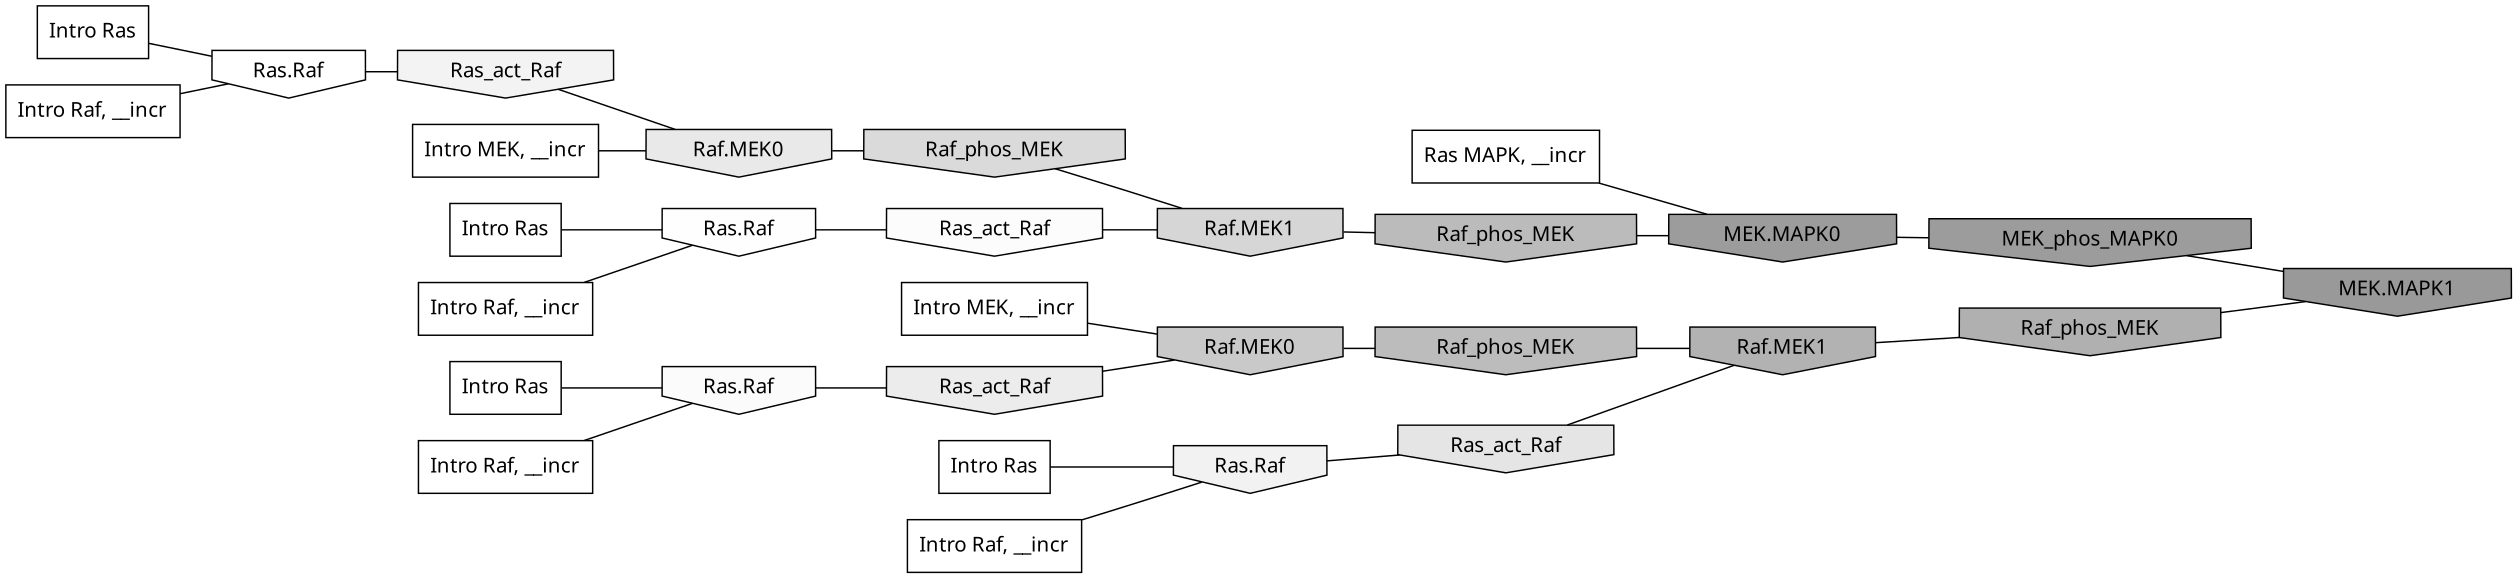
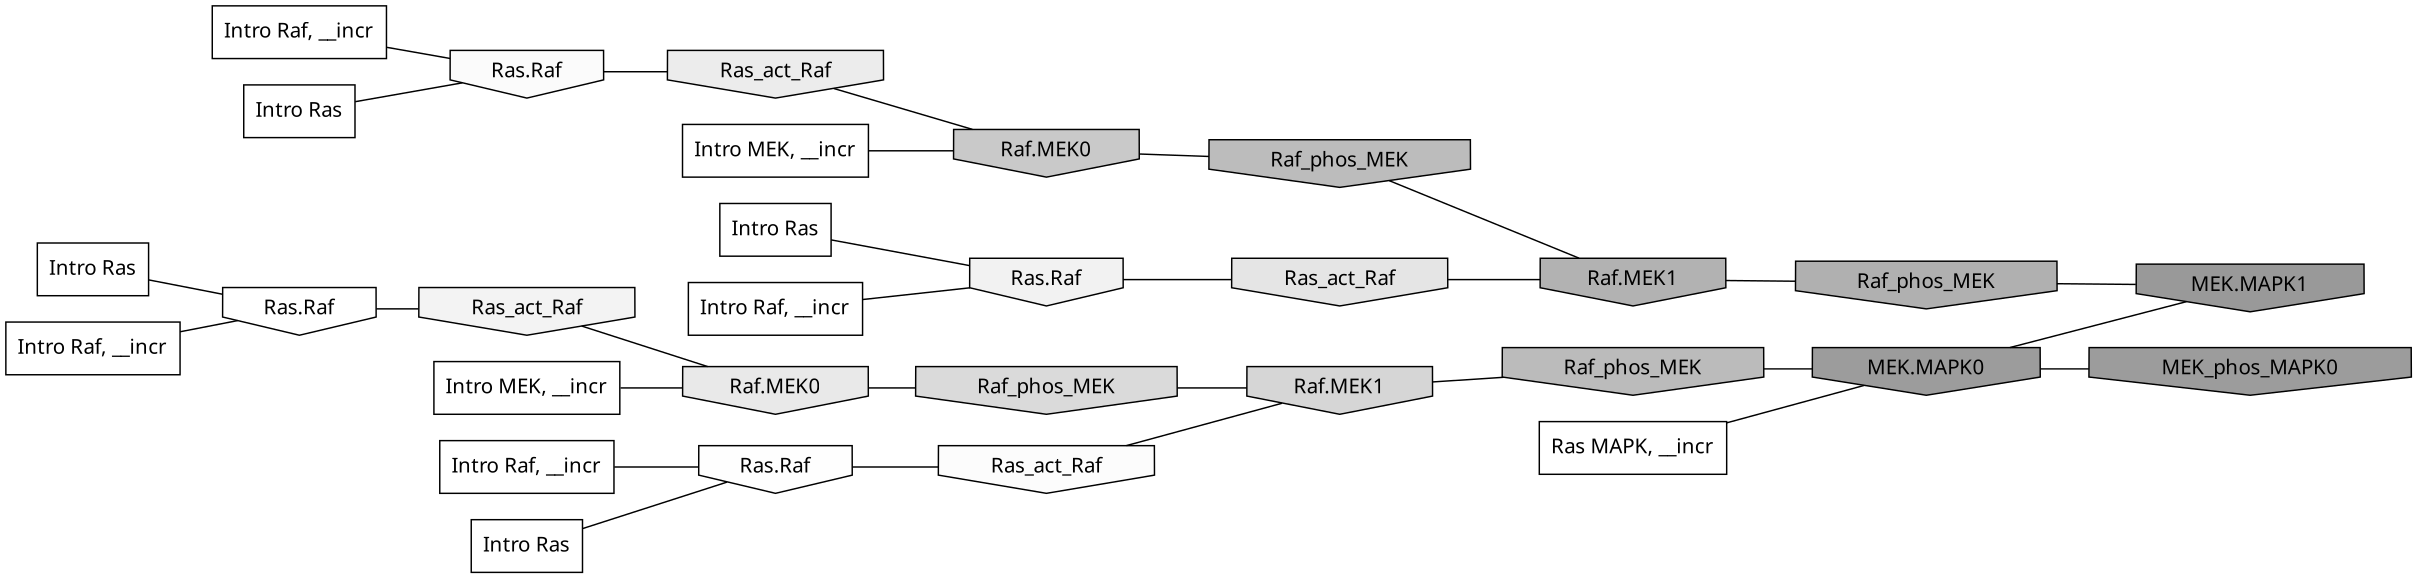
(2235, 264) -> (2098, 325)
